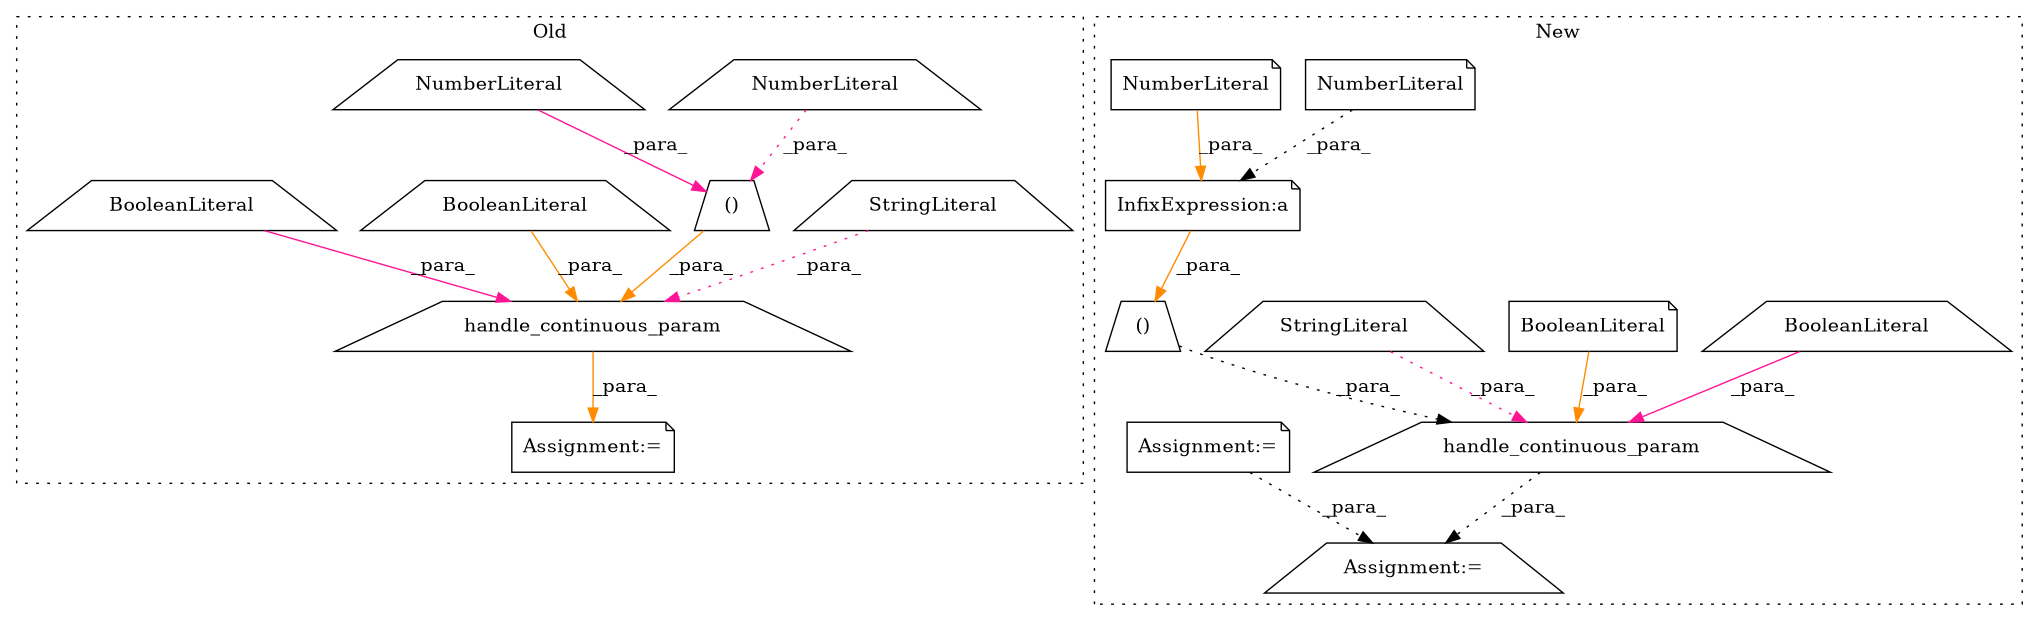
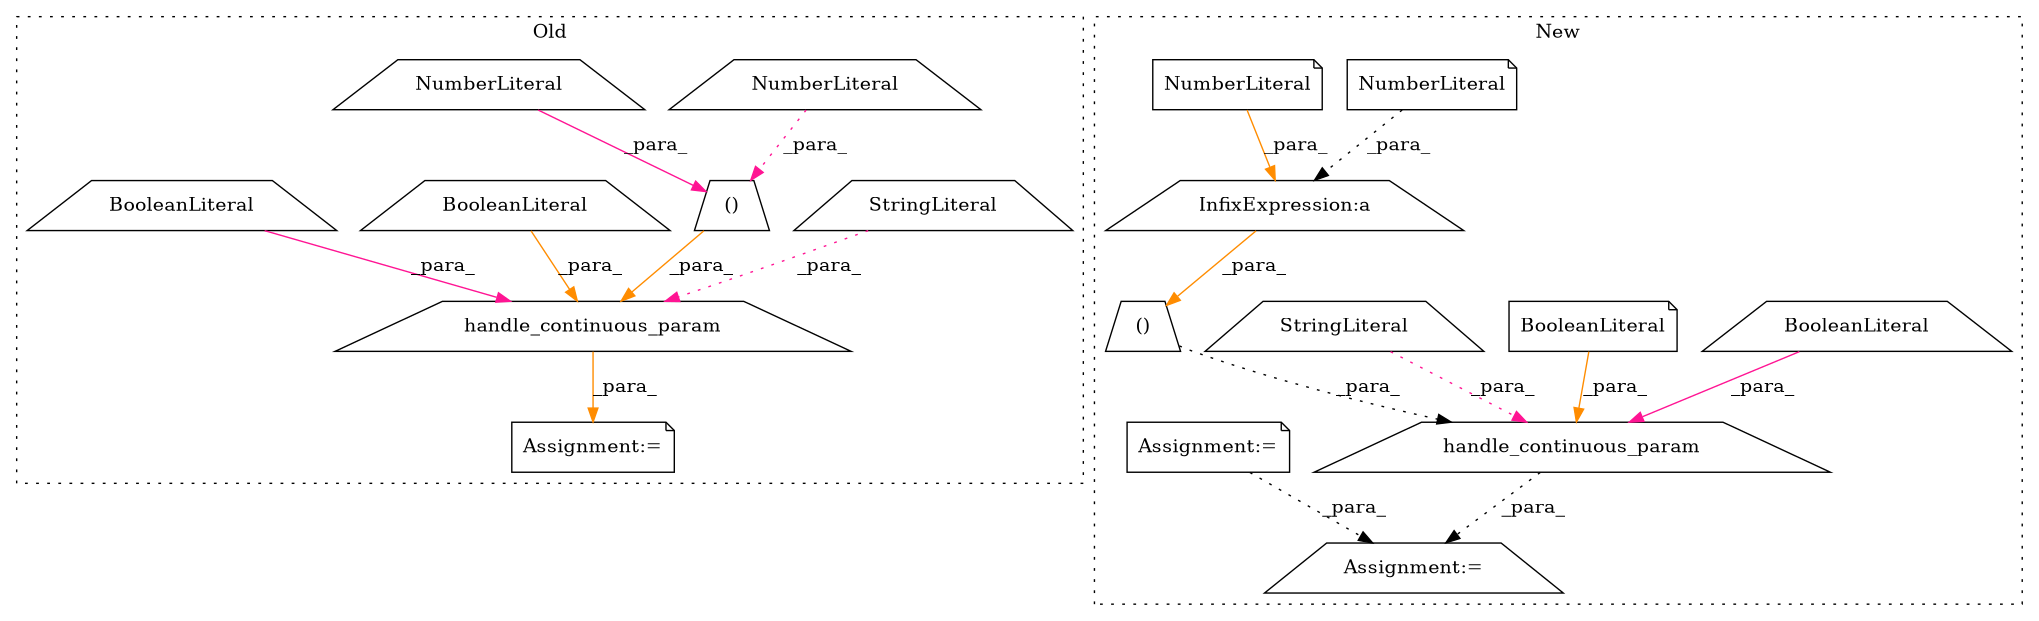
(1203, 206) -> (1285, 206)
